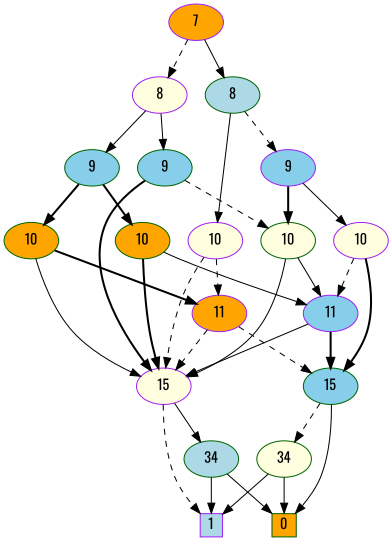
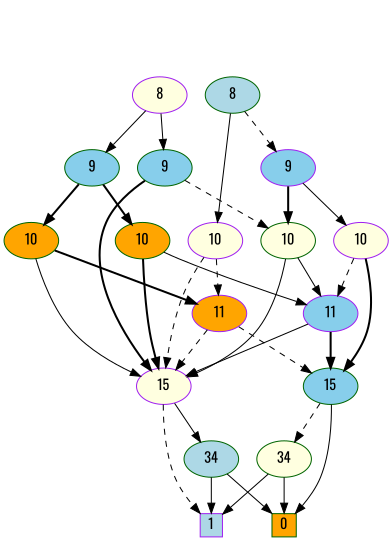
(196, 22) -> none
